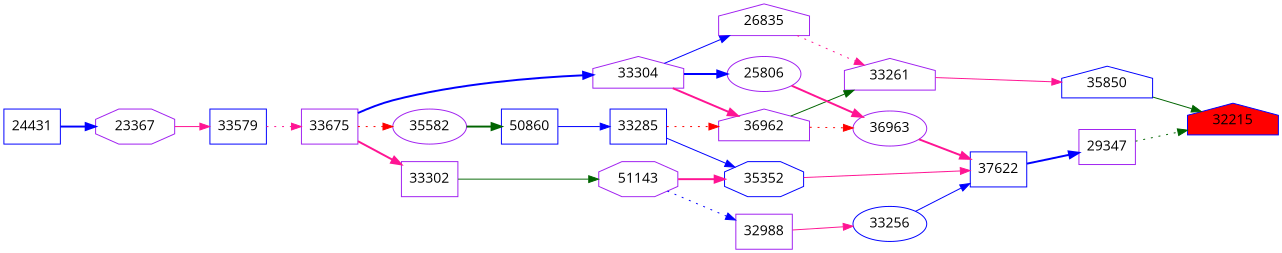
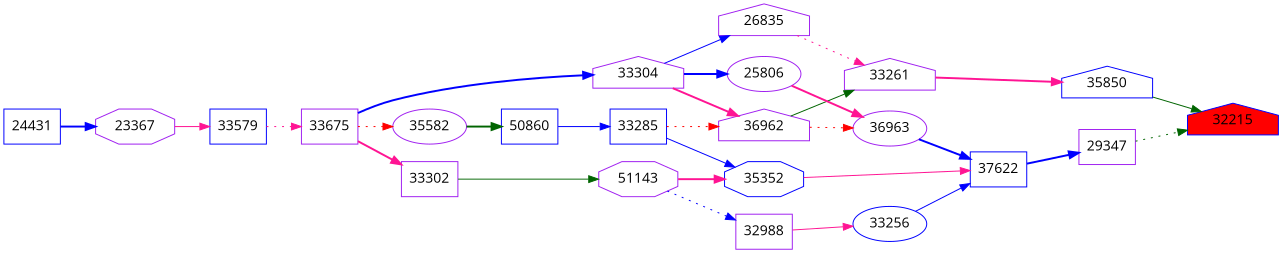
(994, 80) -> (994, 80)
(940, 147) -> (940, 147)
